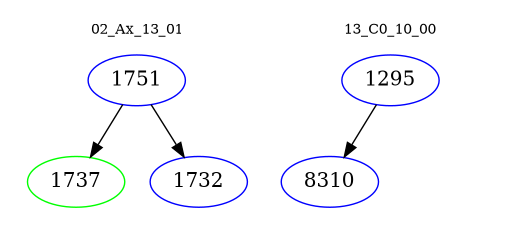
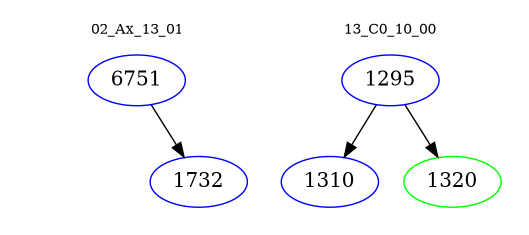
(137, 80) -> (137, 80)
(76, 182) -> none
(330, 182) -> (330, 182)
none -> (453, 182)
